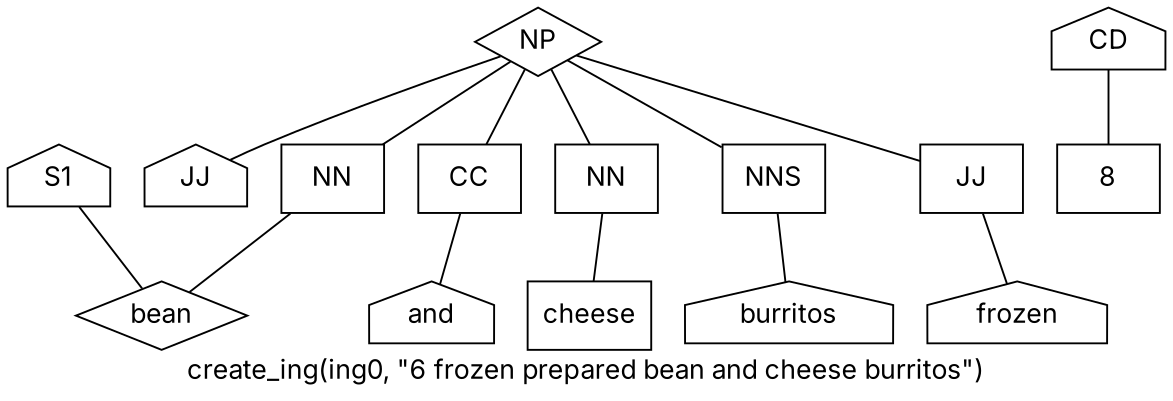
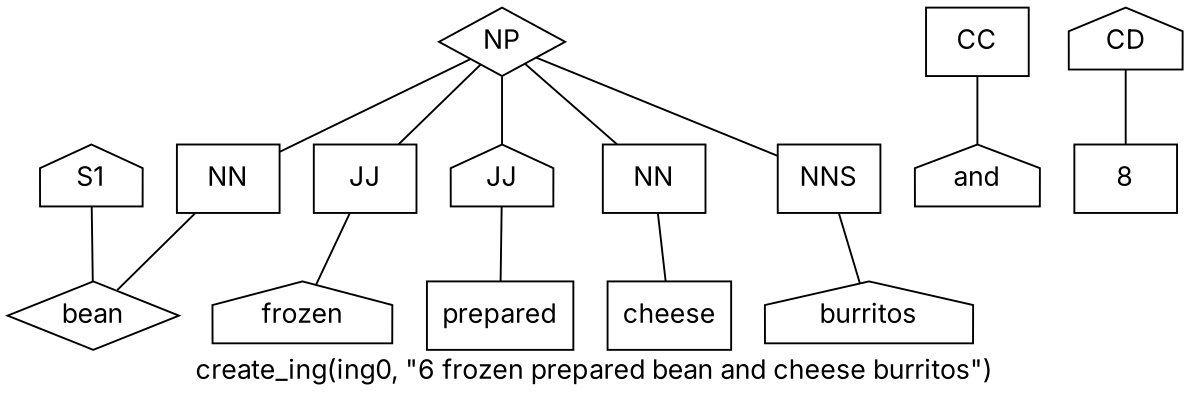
(506, 107) -> none
none -> (500, 316)
